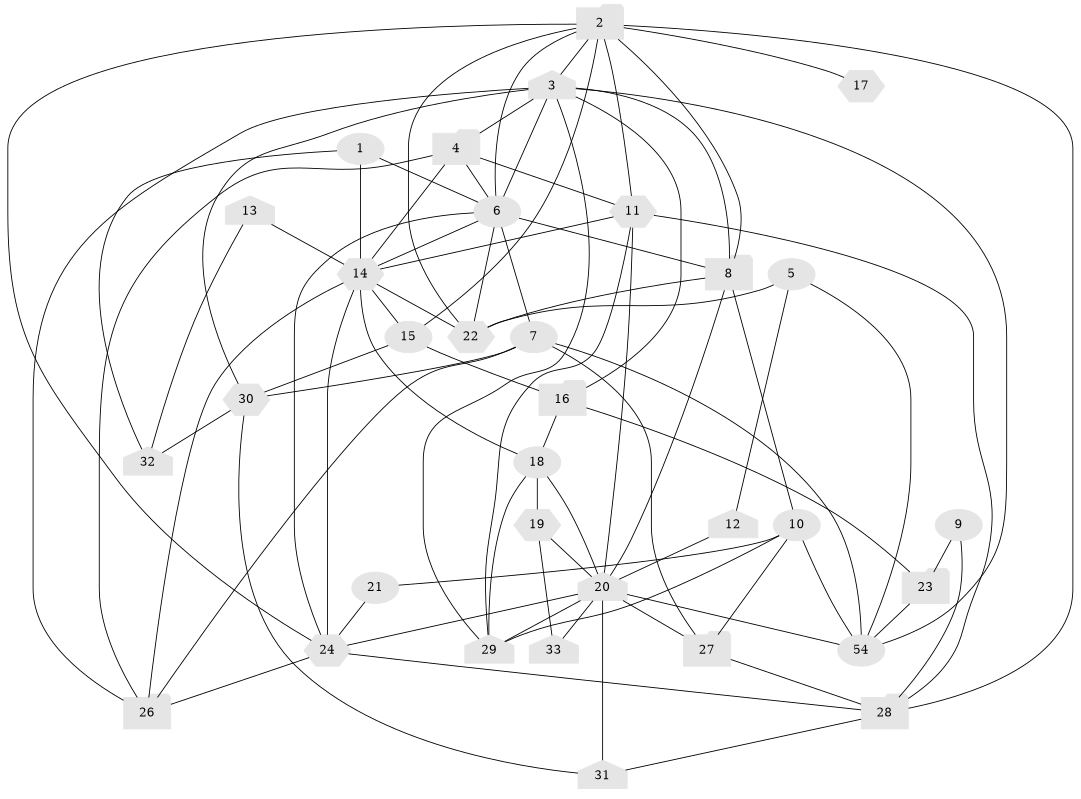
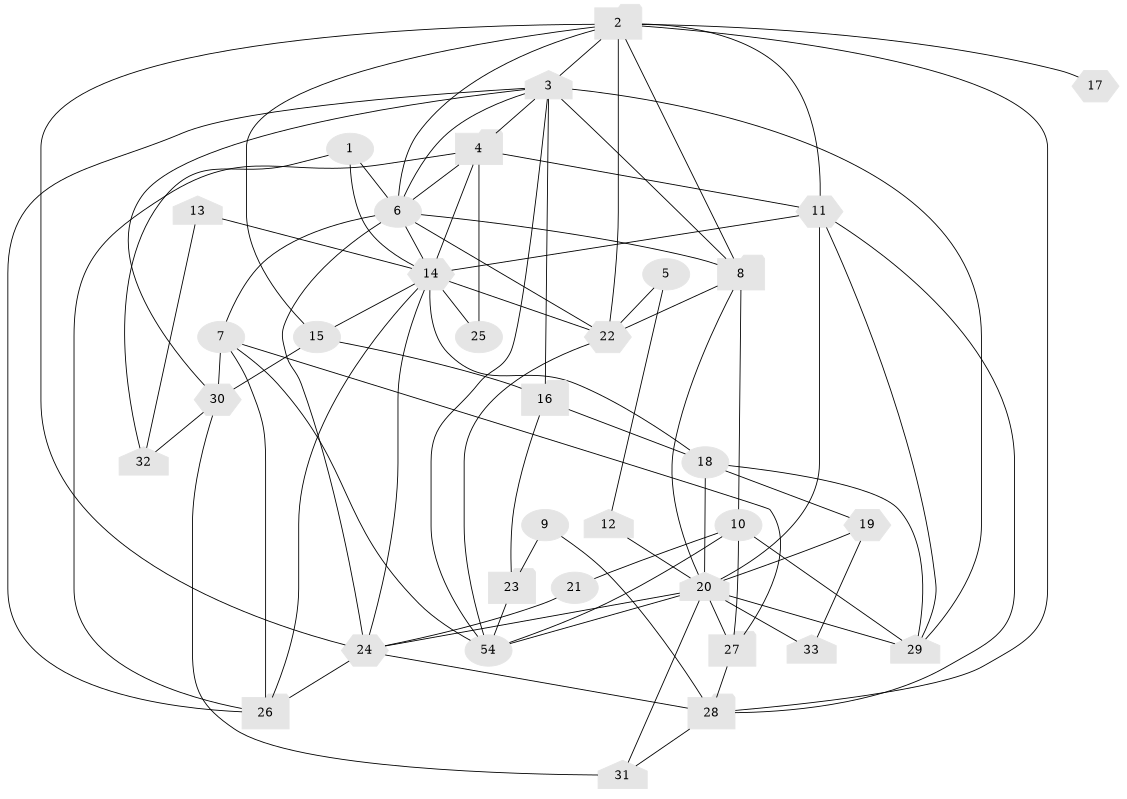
none -> (479, 337)
(911, 440) -> (465, 458)
